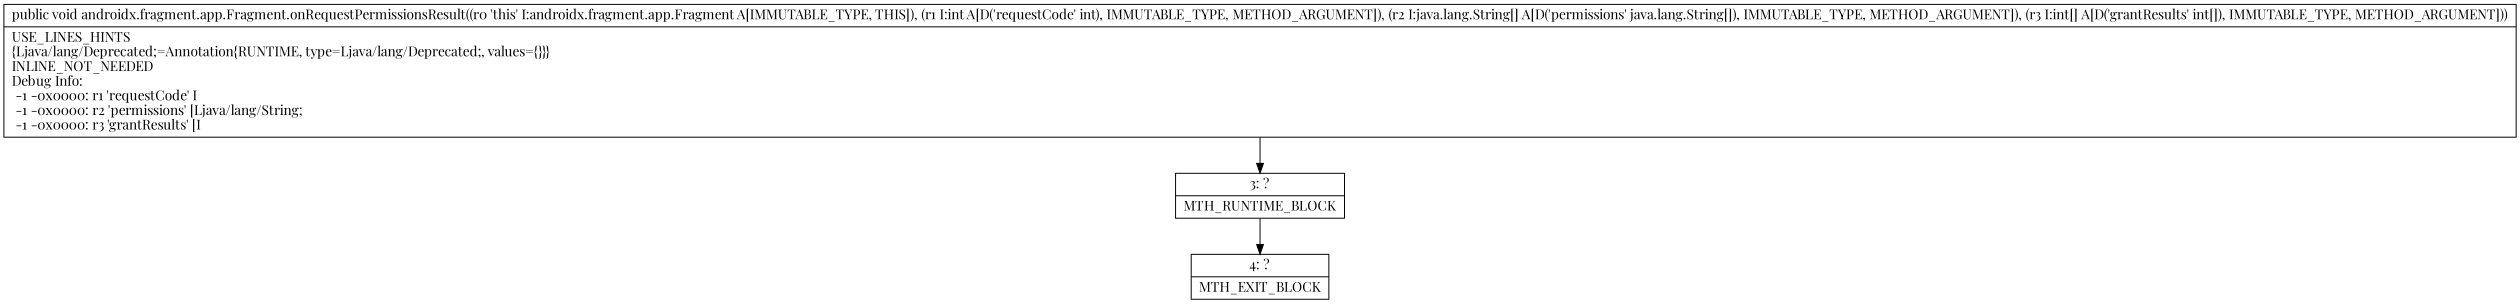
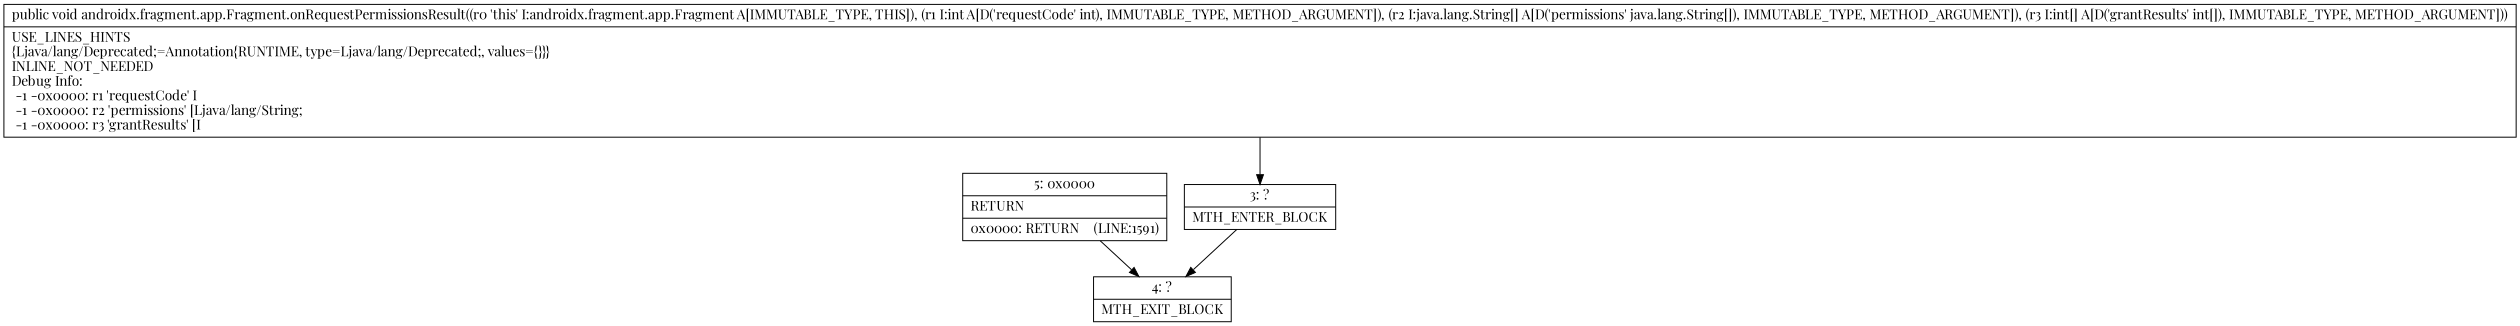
none -> (1065, 207)
(1260, 207) -> (1260, 218)
